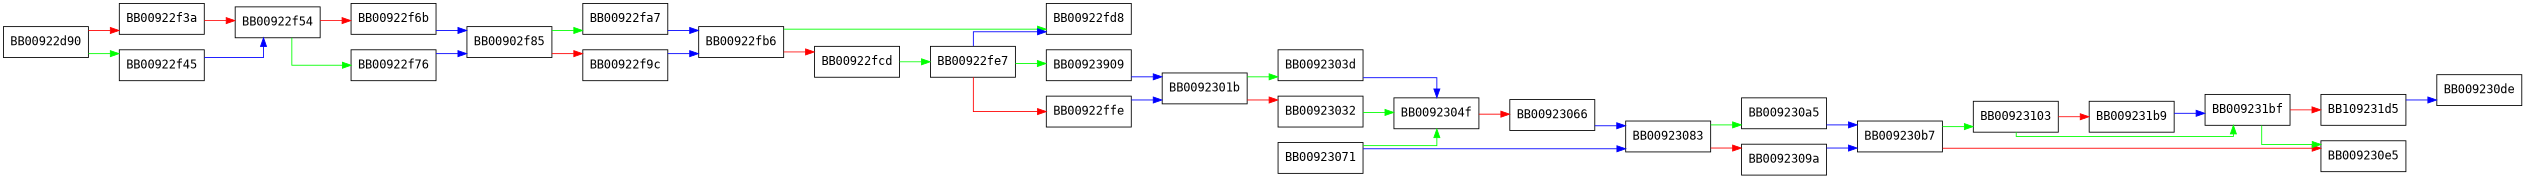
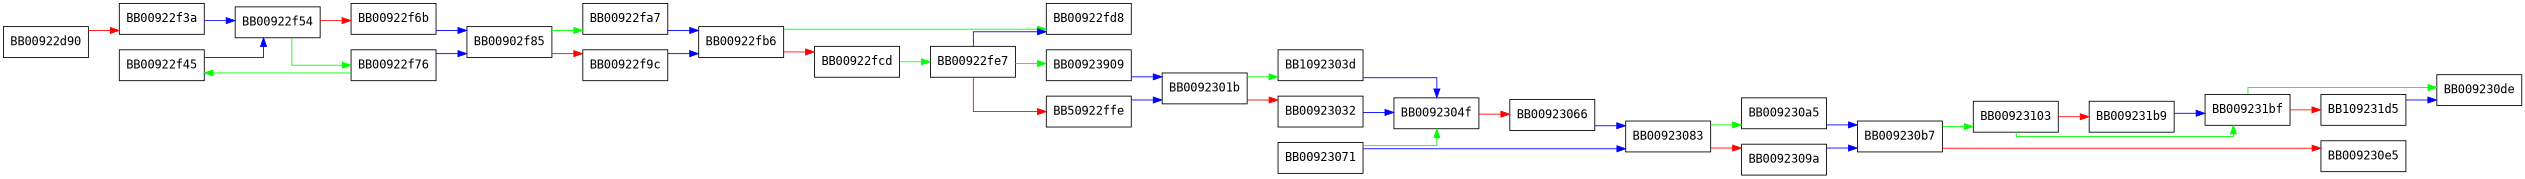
(215, 21) -> (215, 21)
(99, 54) -> (282, 73)
(1321, 65) -> (1321, 65)
(1089, 112) -> (1089, 112)
(1374, 112) -> (1374, 112)
(2262, 143) -> (2335, 88)
